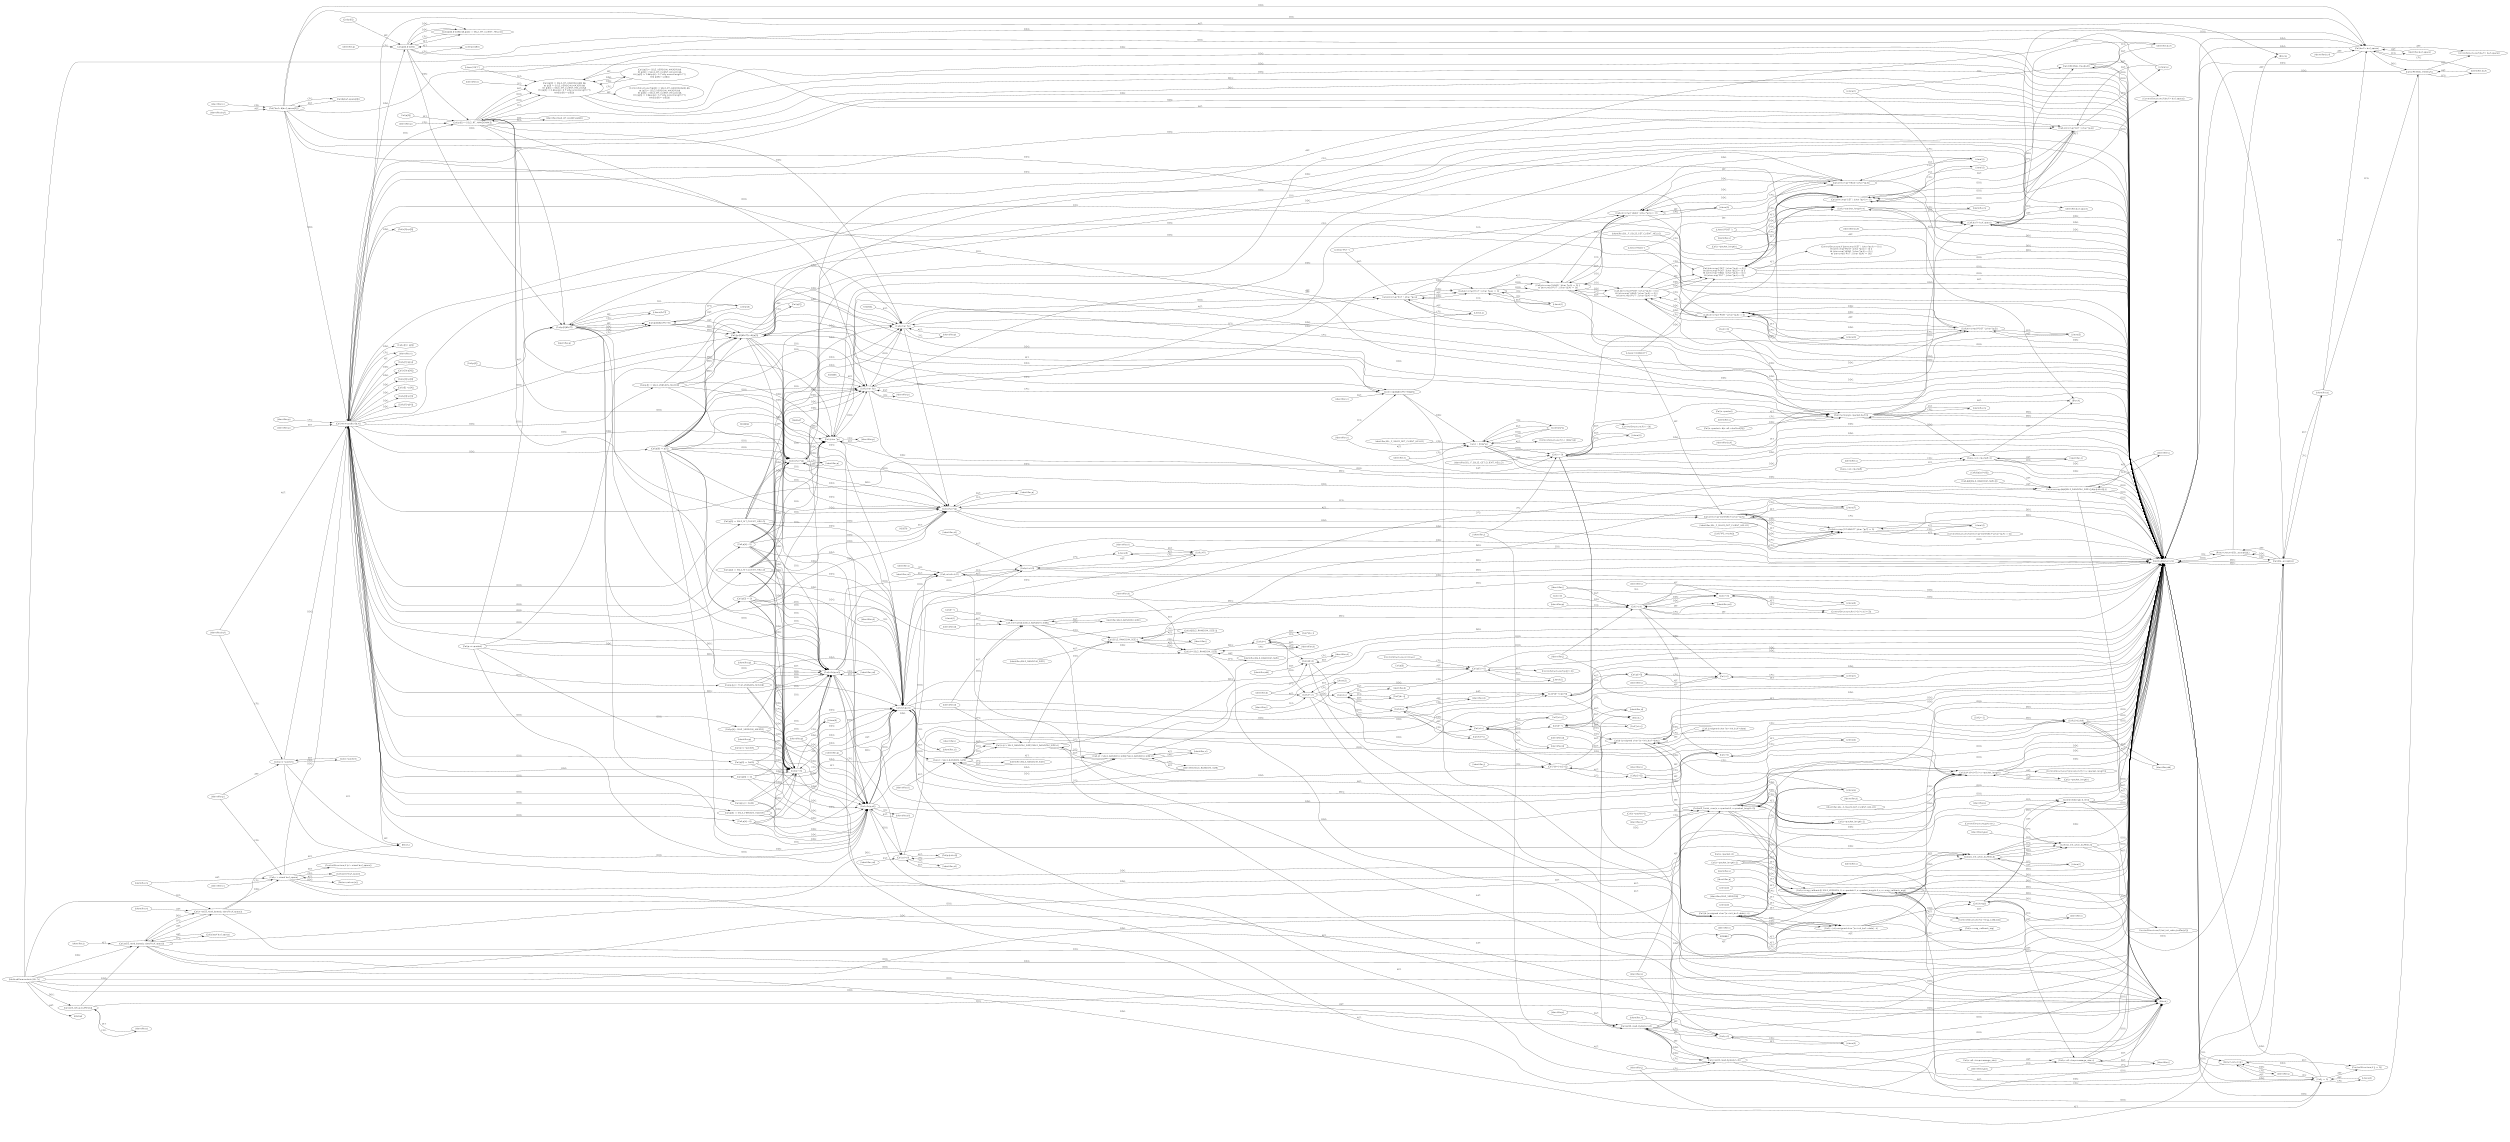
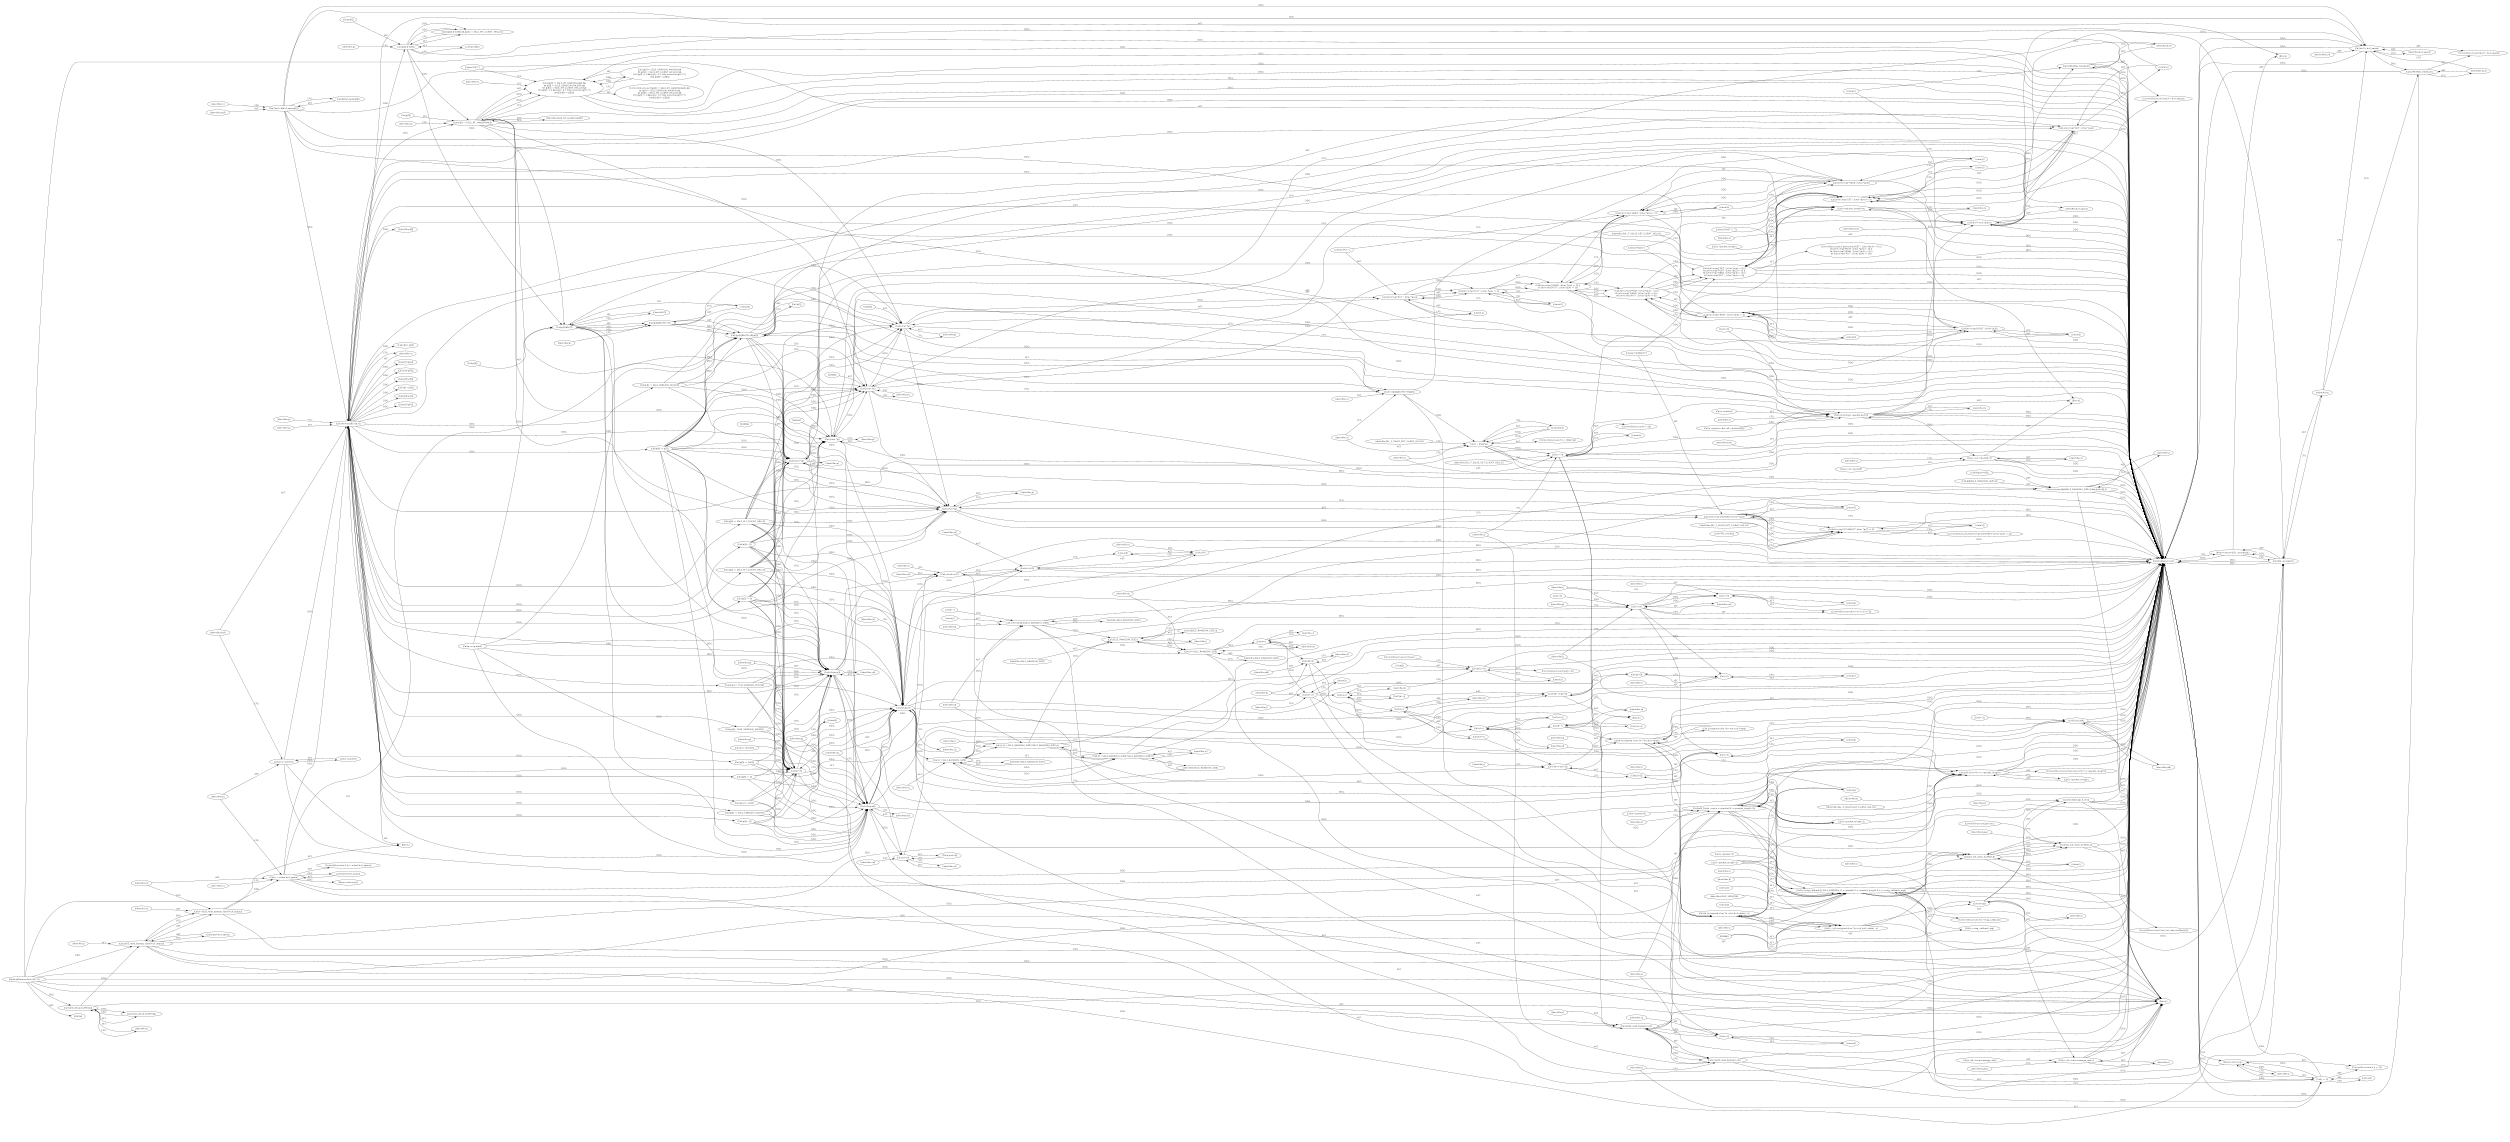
(546, 378) -> (398, 517)
(903, 529) -> none
none -> (1701, 625)
(1673, 982) -> (1675, 920)
none -> (142, 1014)
